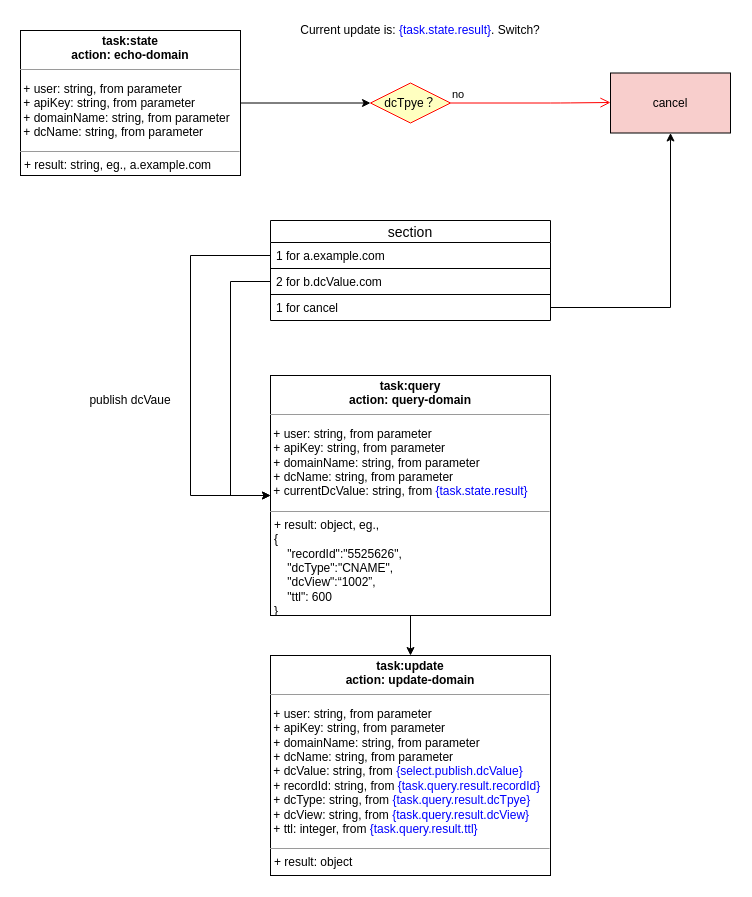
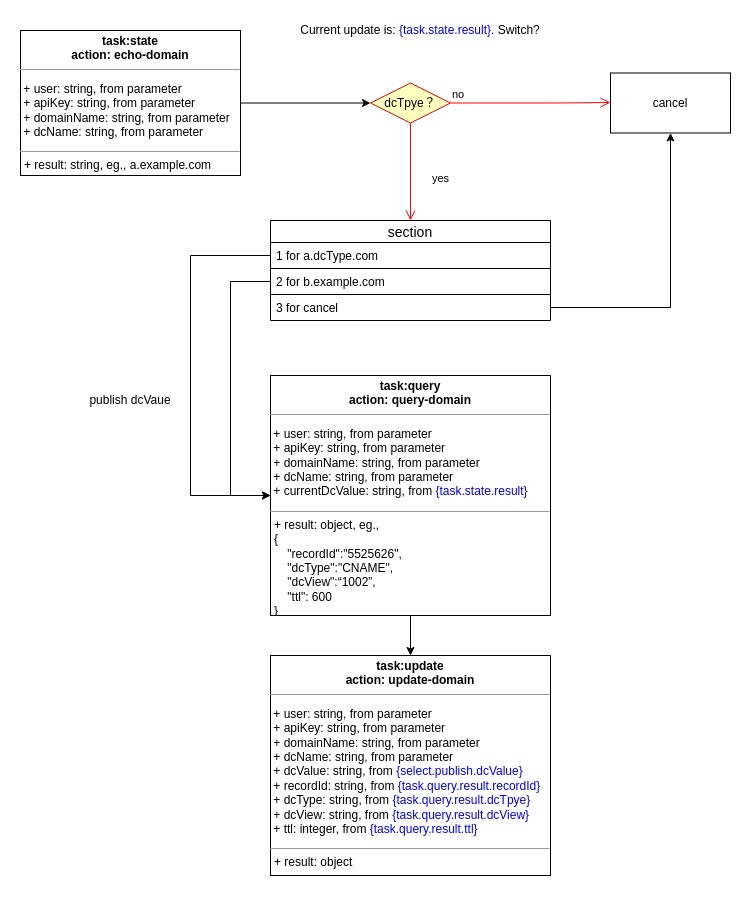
(671, 103) -> (671, 103)
none -> (411, 170)
(332, 256) -> (330, 256)
(332, 282) -> (332, 282)
(312, 308) -> (312, 308)
